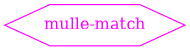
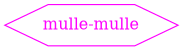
(95, 25) -> (91, 25)
